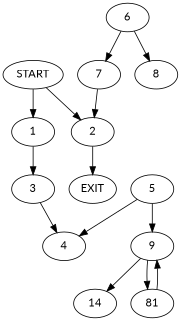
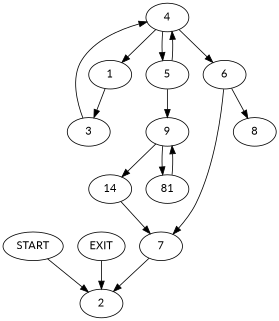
none -> (162, 42)
none -> (193, 43)
(33, 99) -> (142, 43)
(93, 157) -> (101, 271)
none -> (133, 215)
